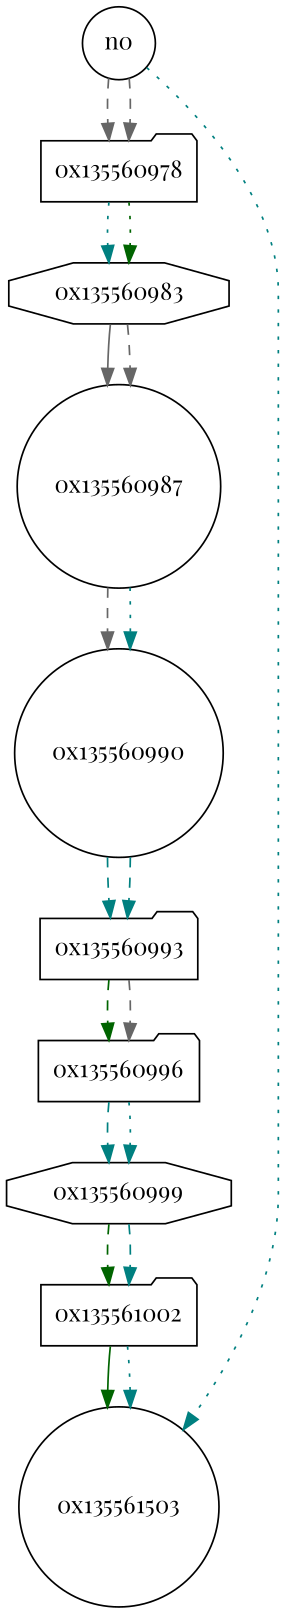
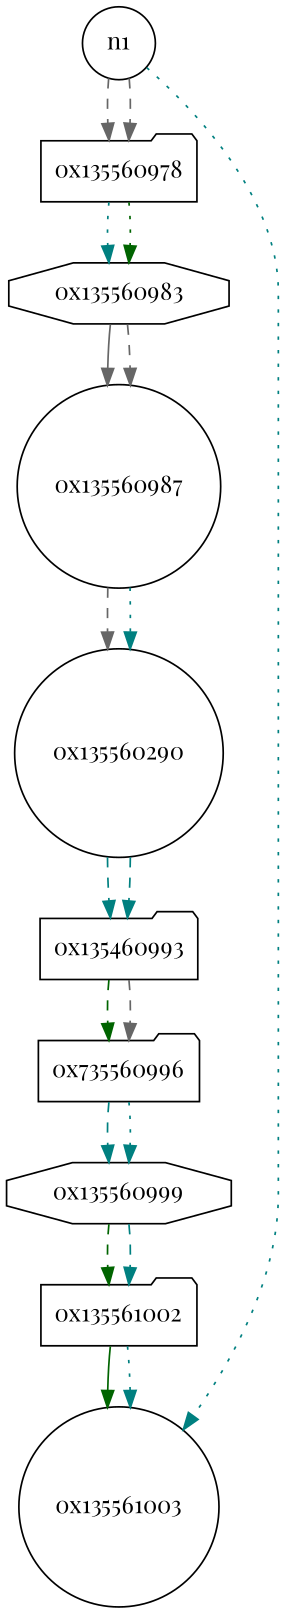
(119, 43) -> (119, 43)
(119, 753) -> (119, 753)
(119, 949) -> (119, 949)
(119, 1071) -> (119, 1071)
(119, 1507) -> (119, 1507)
